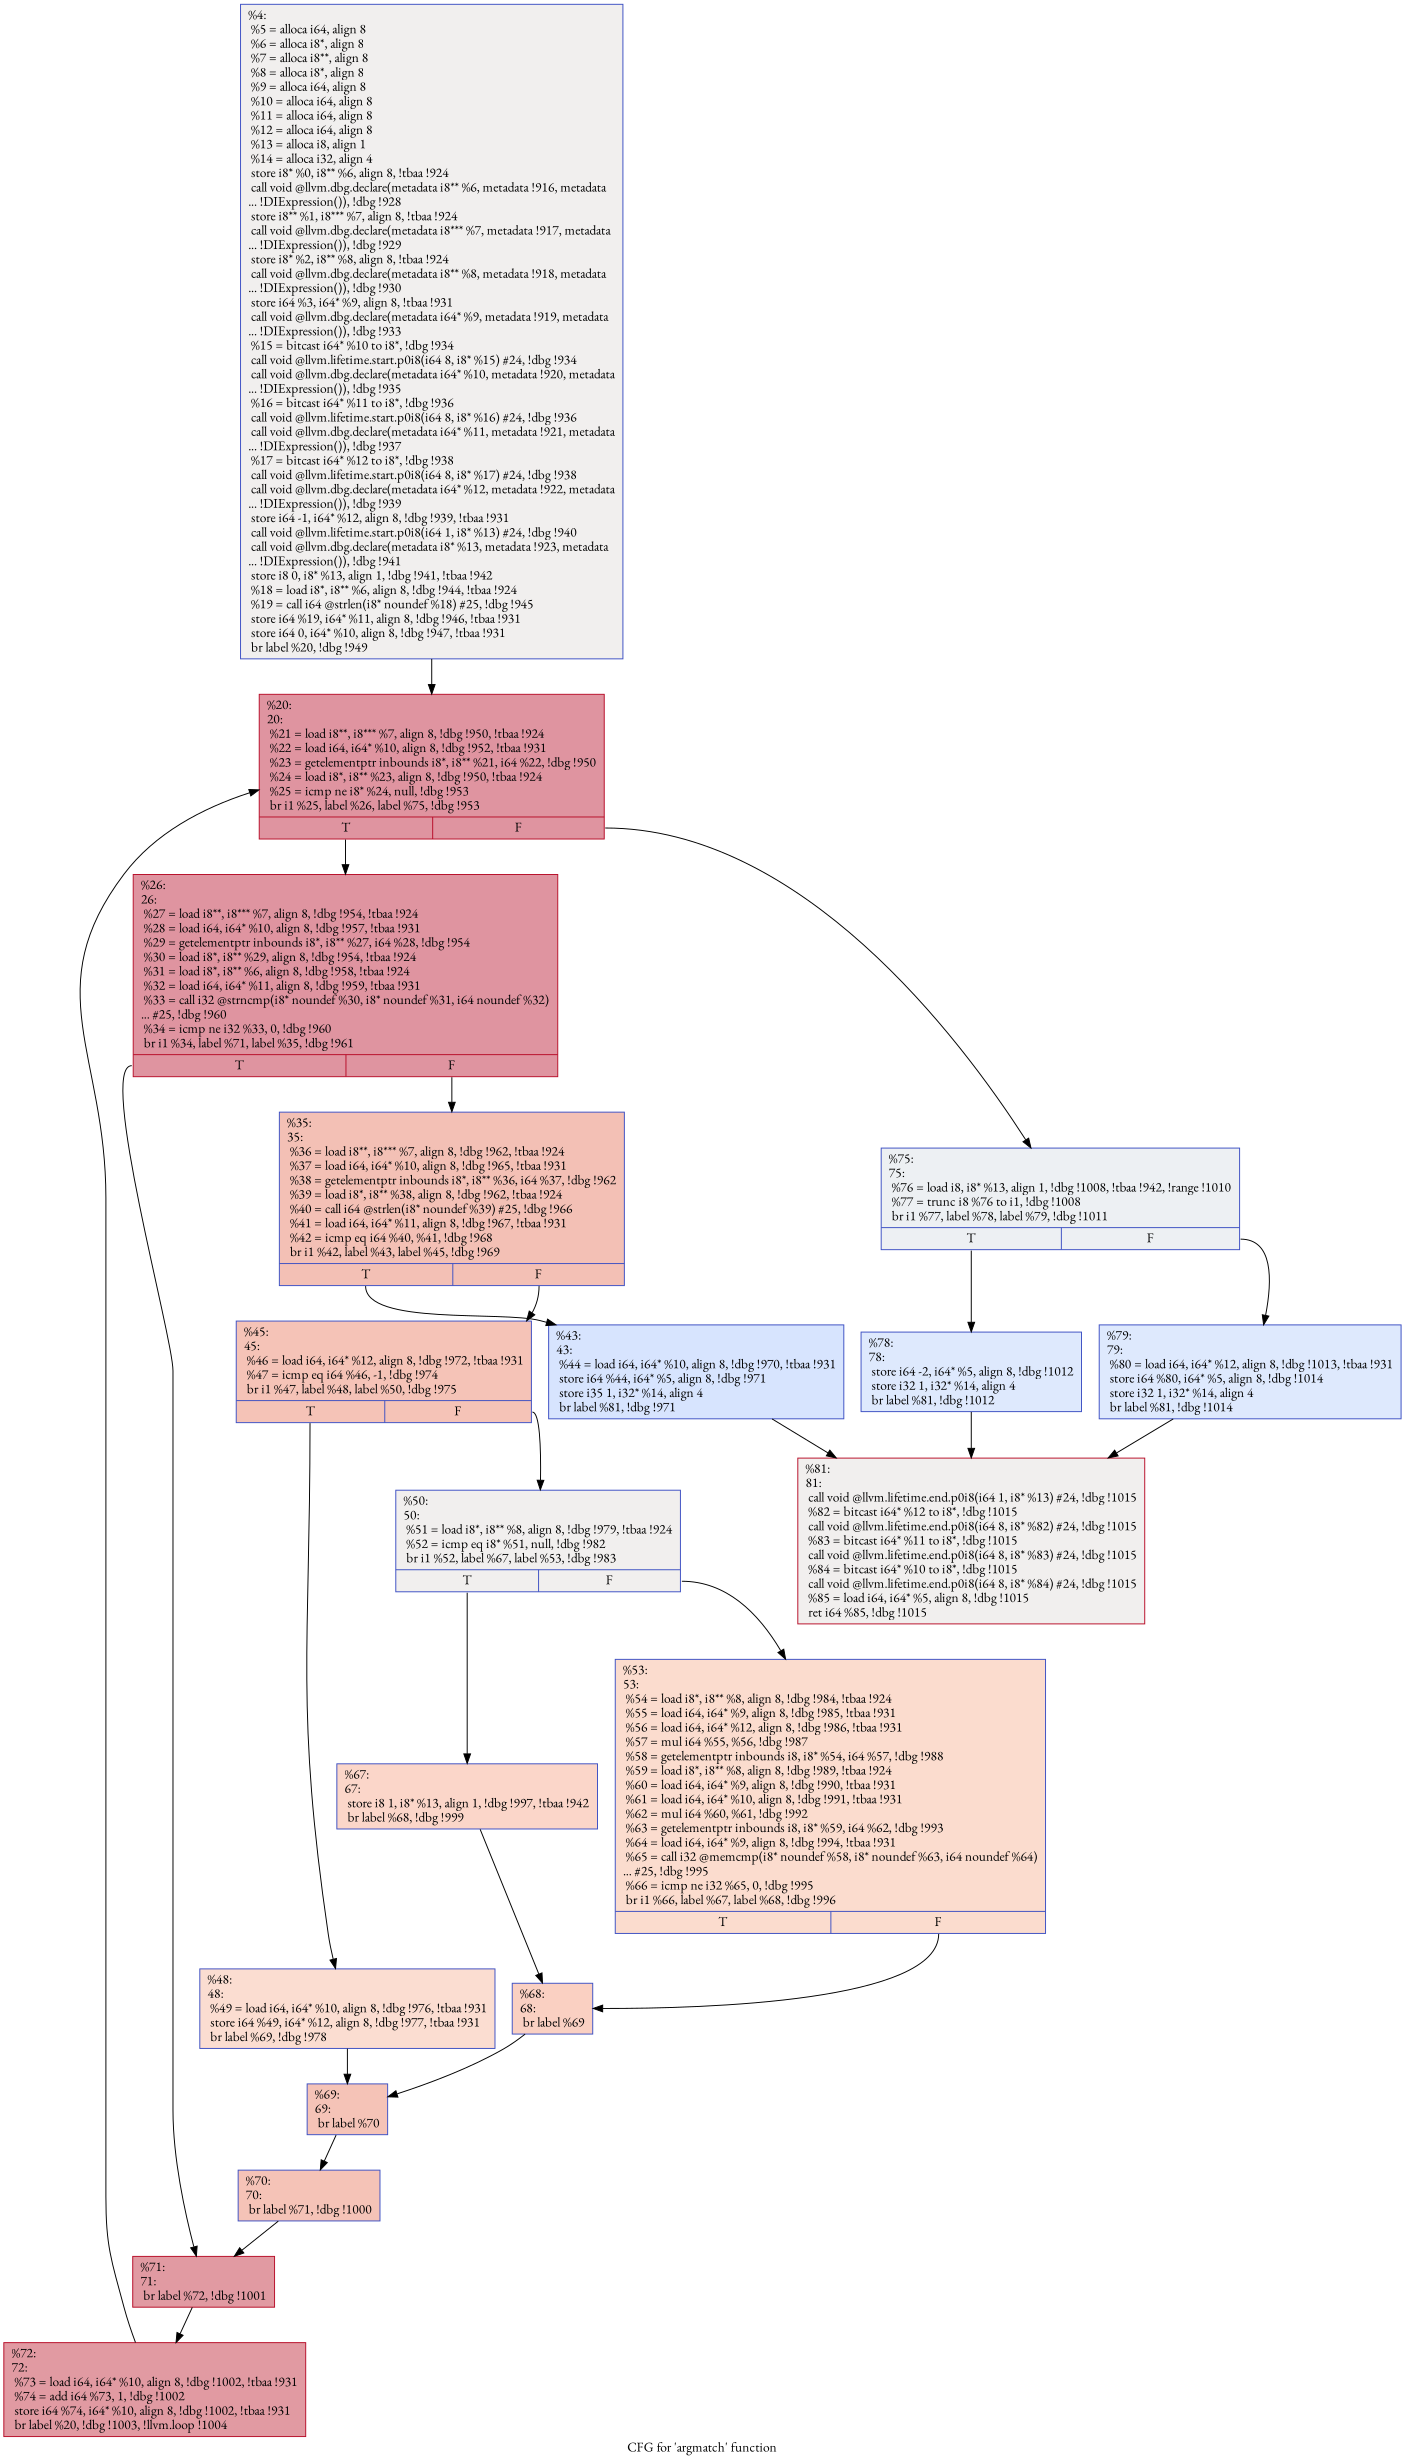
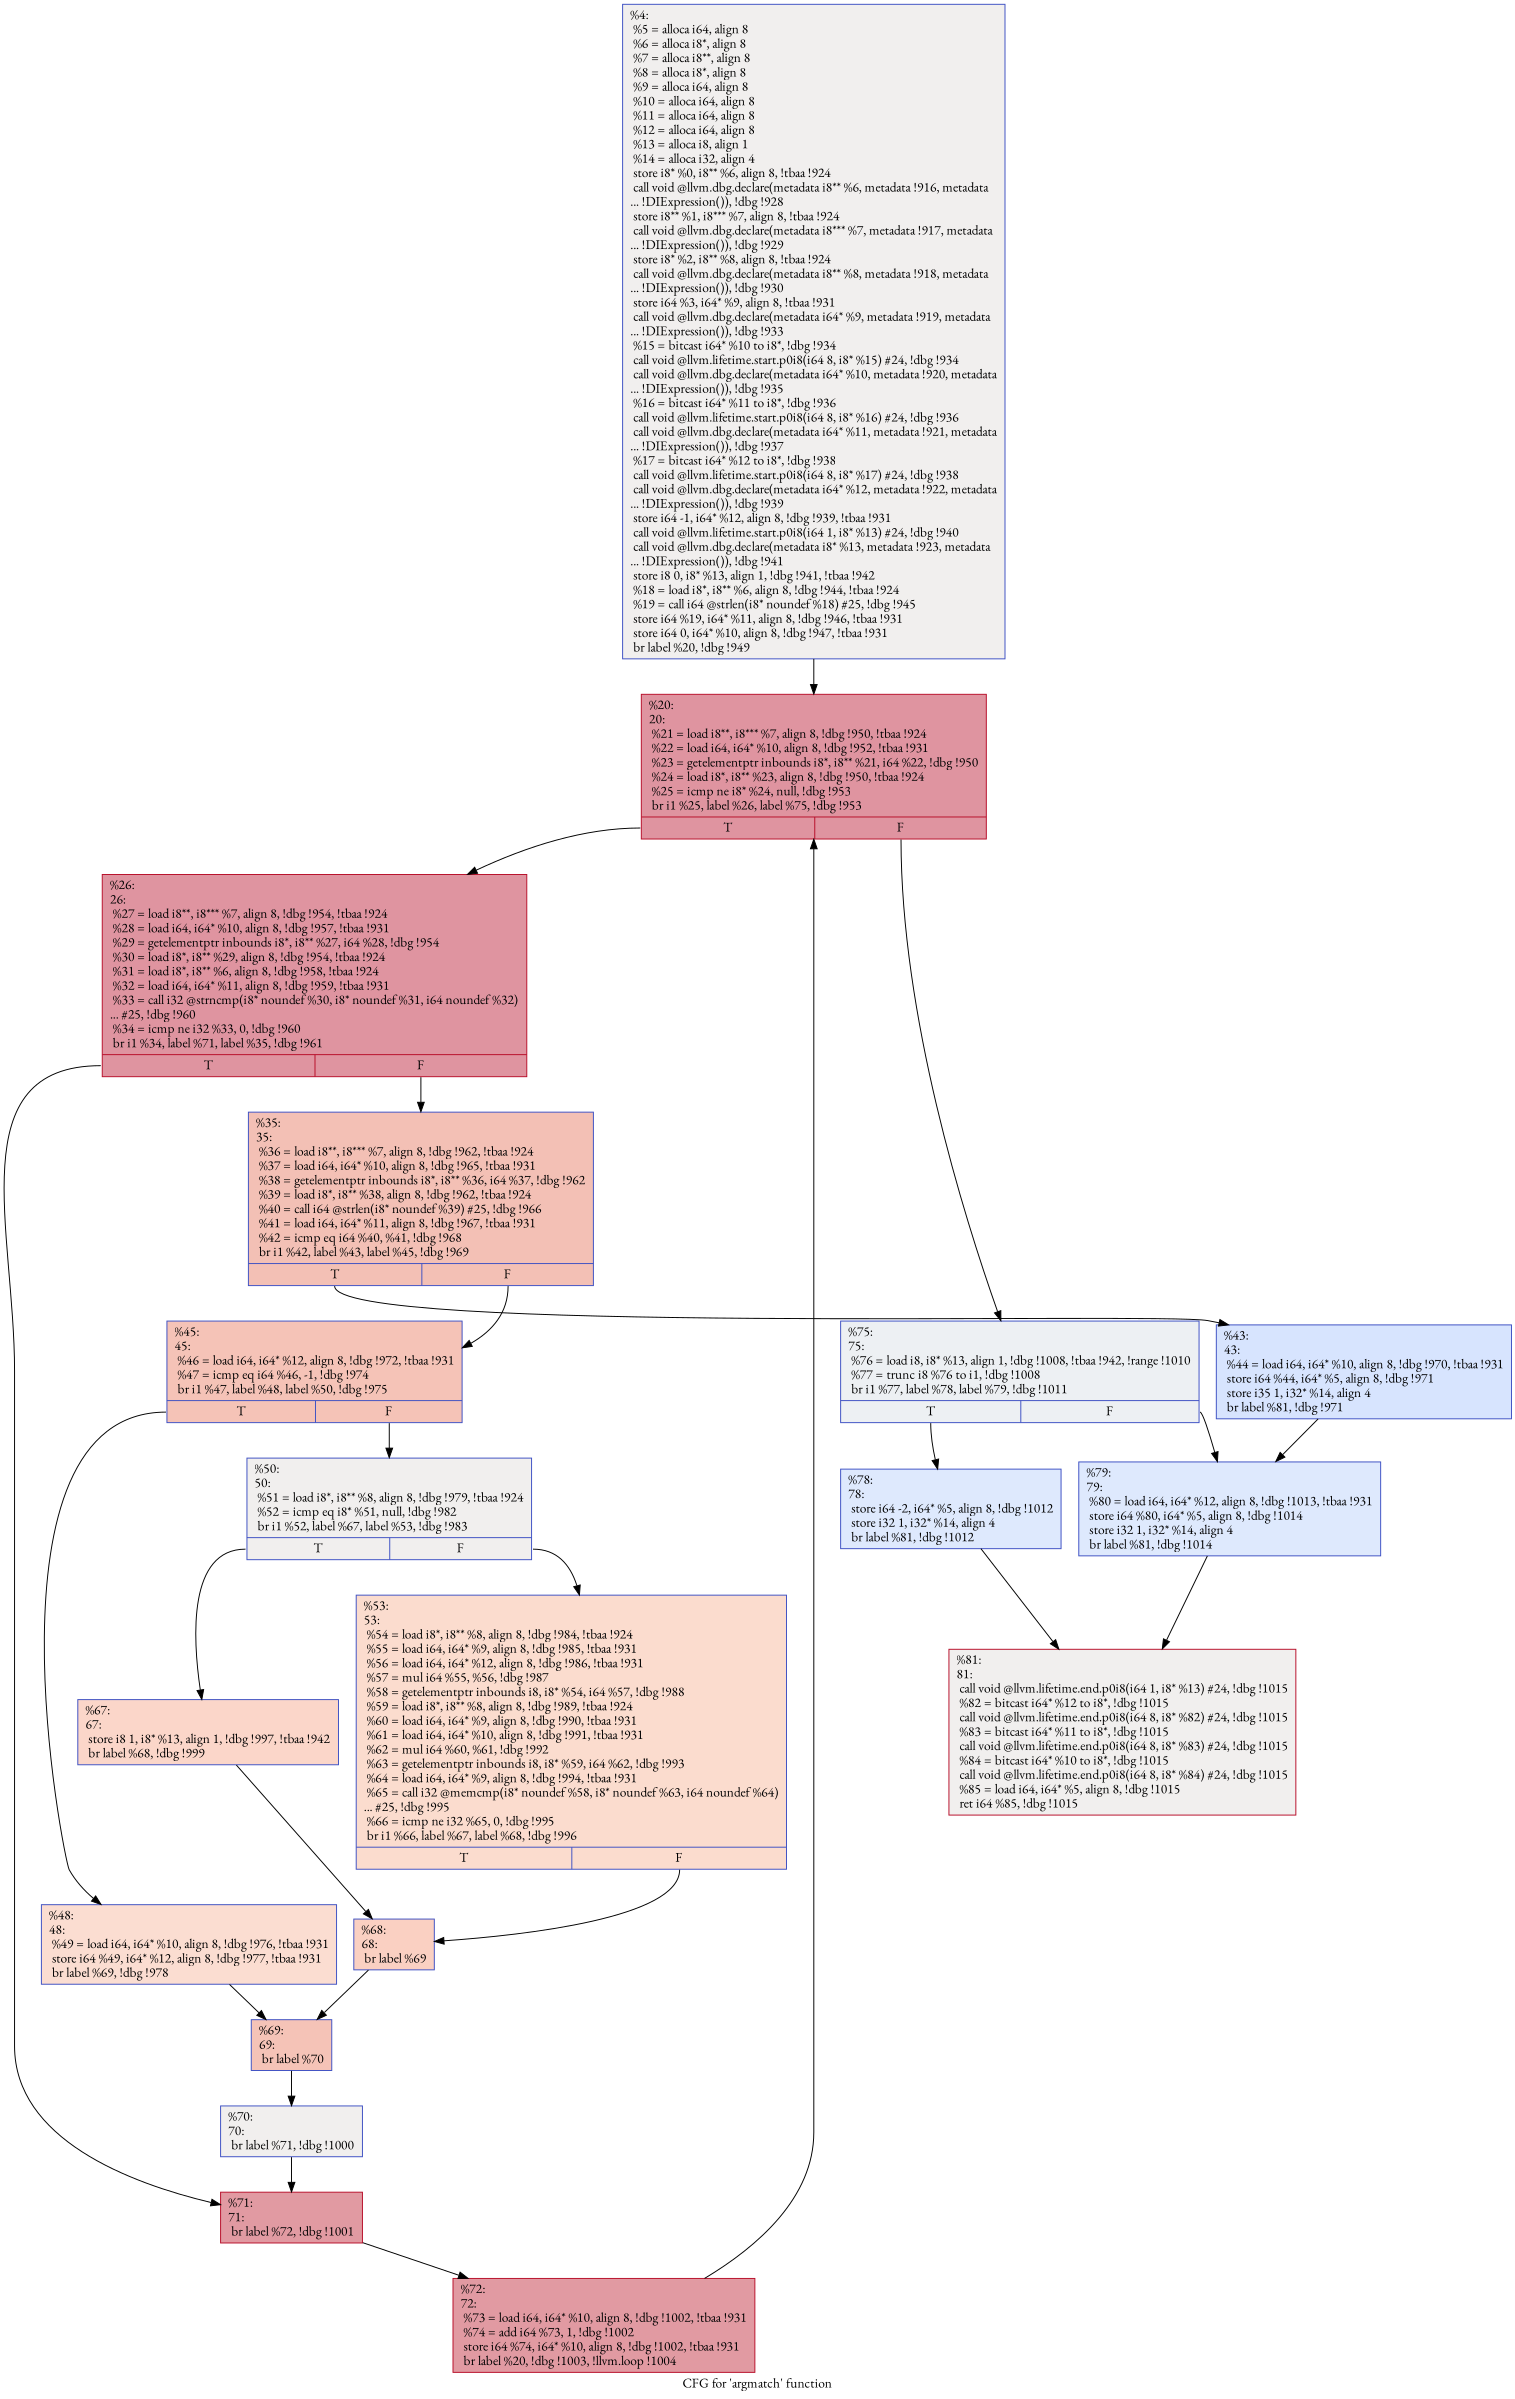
(800, 1436) -> (1300, 1437)
(309, 2196) -> (292, 2131)
